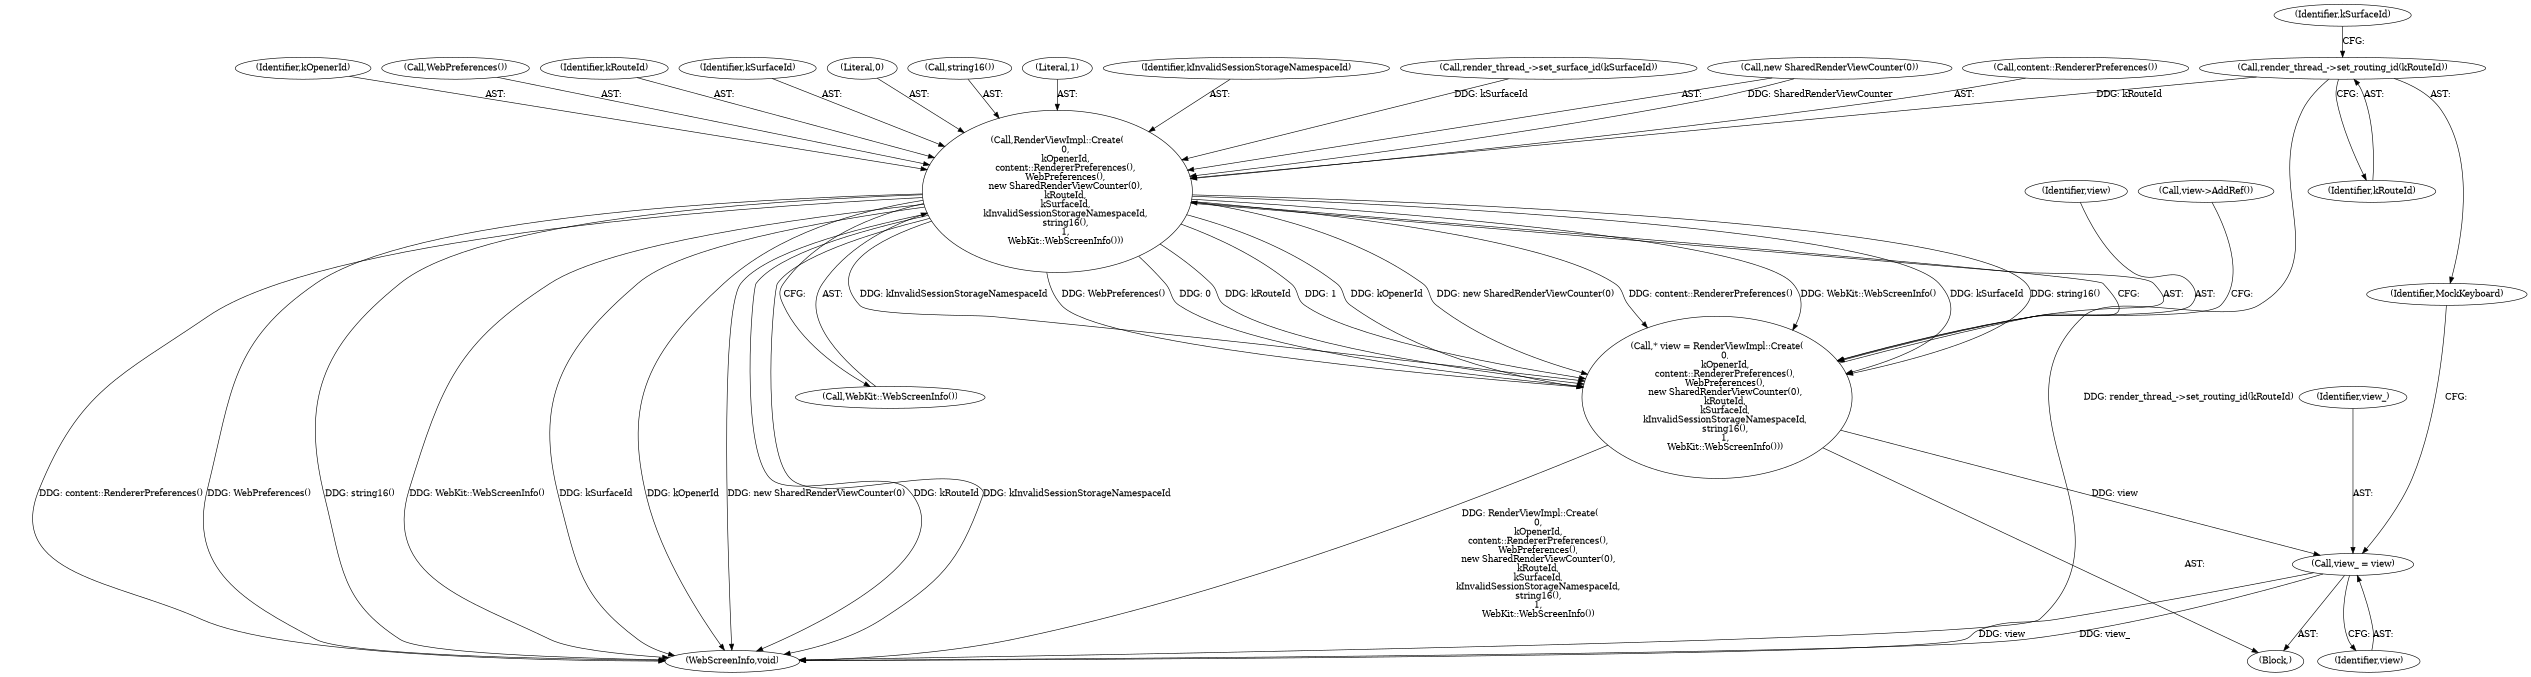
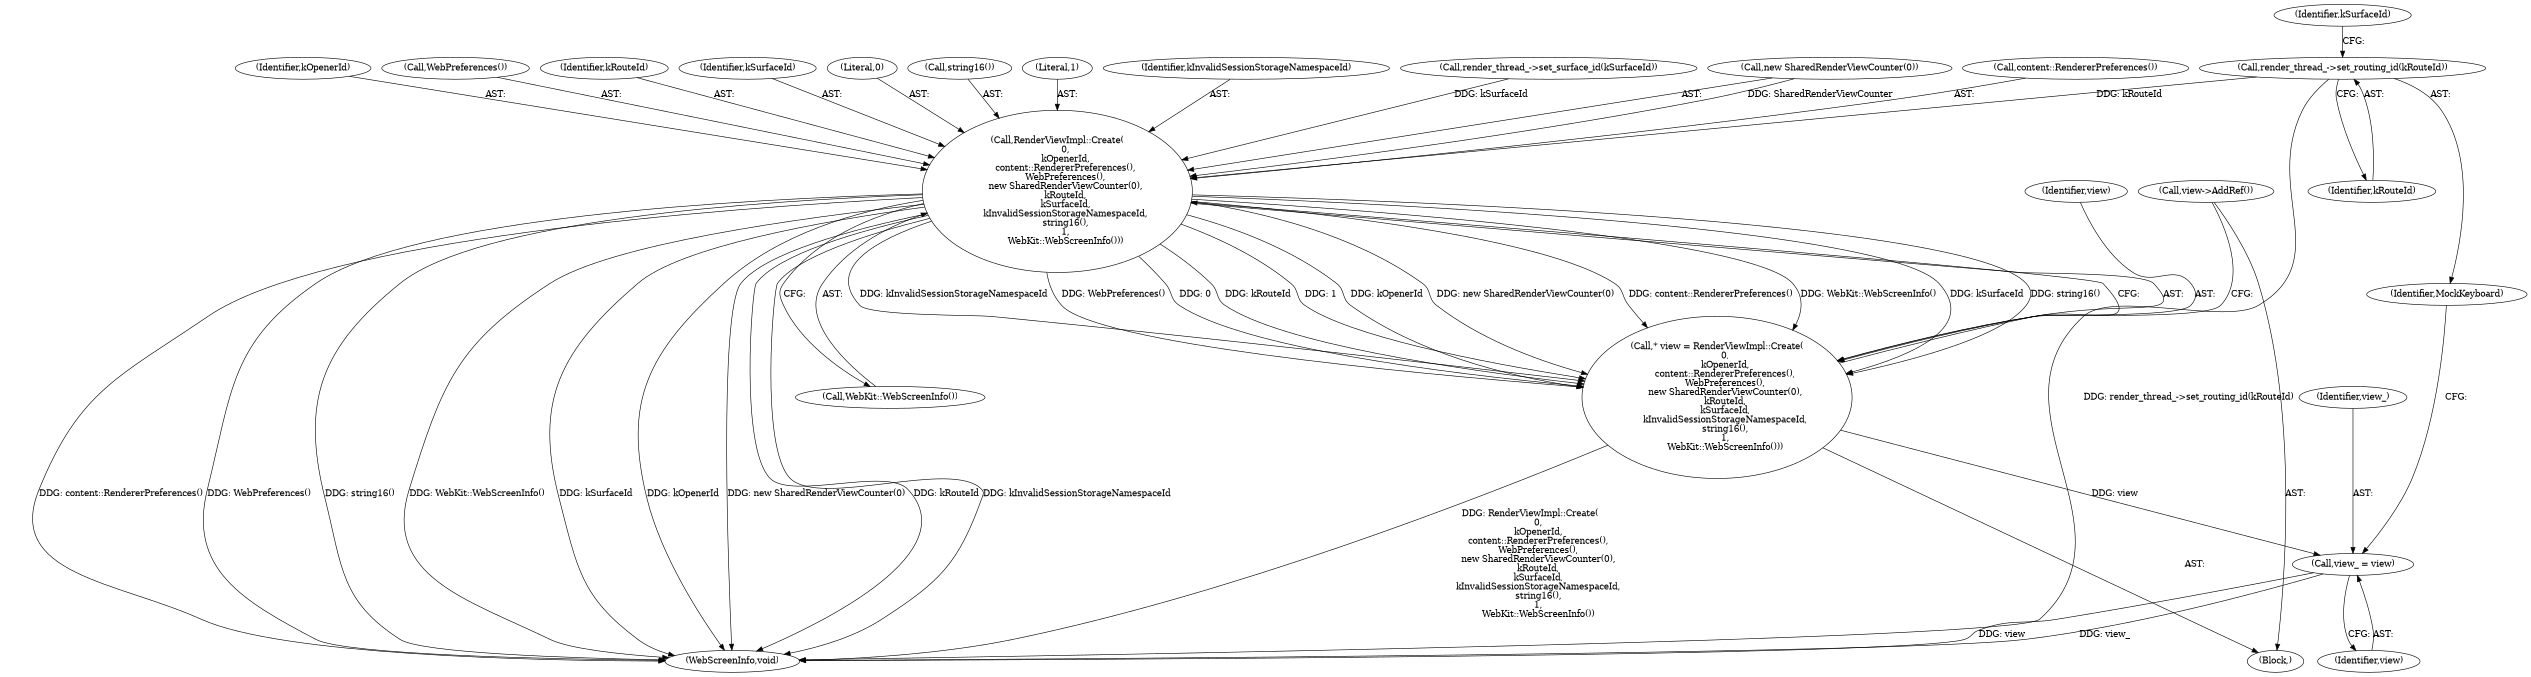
(2316, 611) -> (2282, 417)
